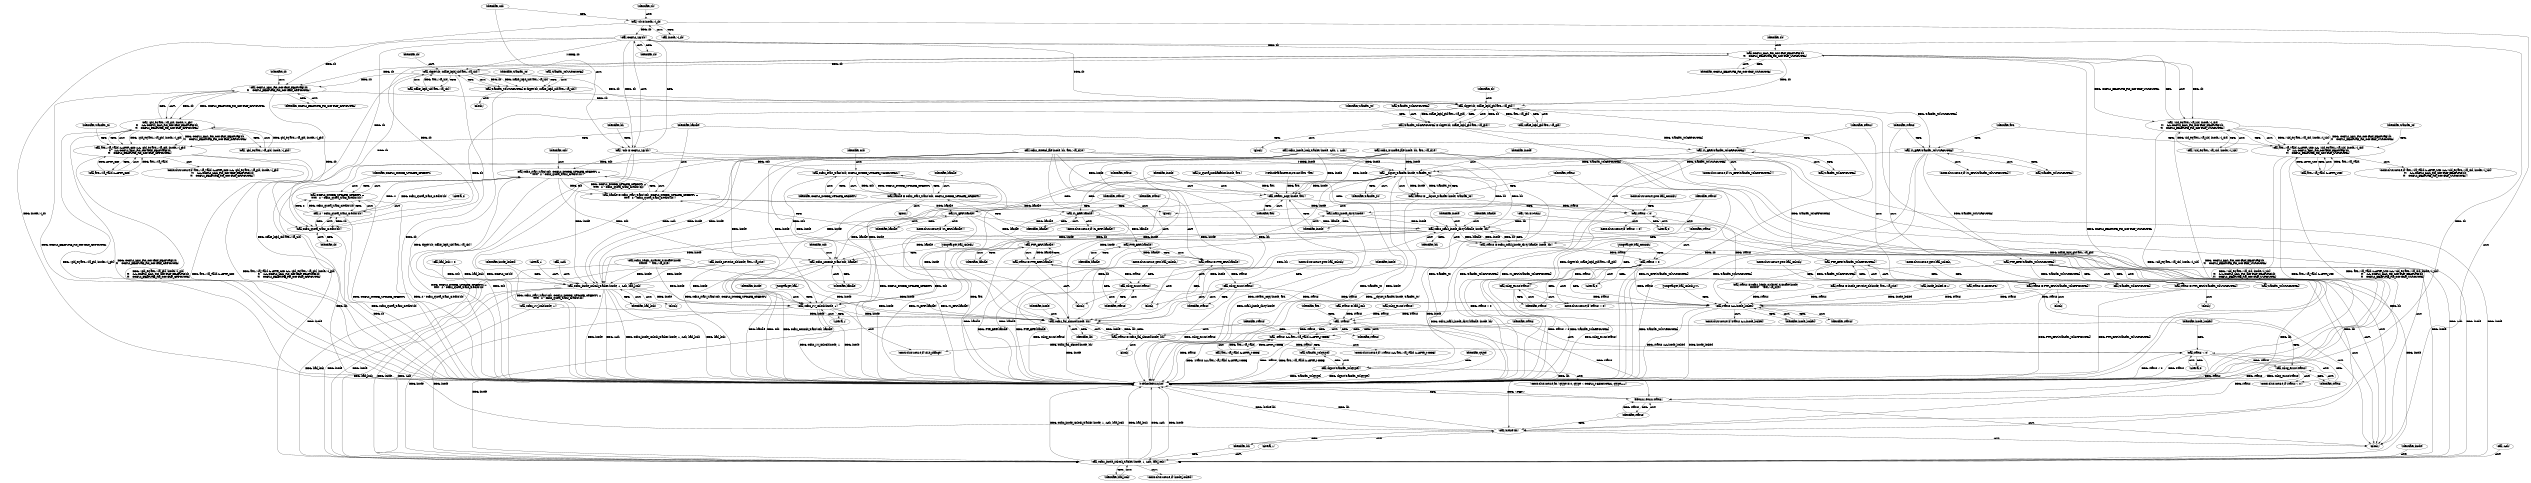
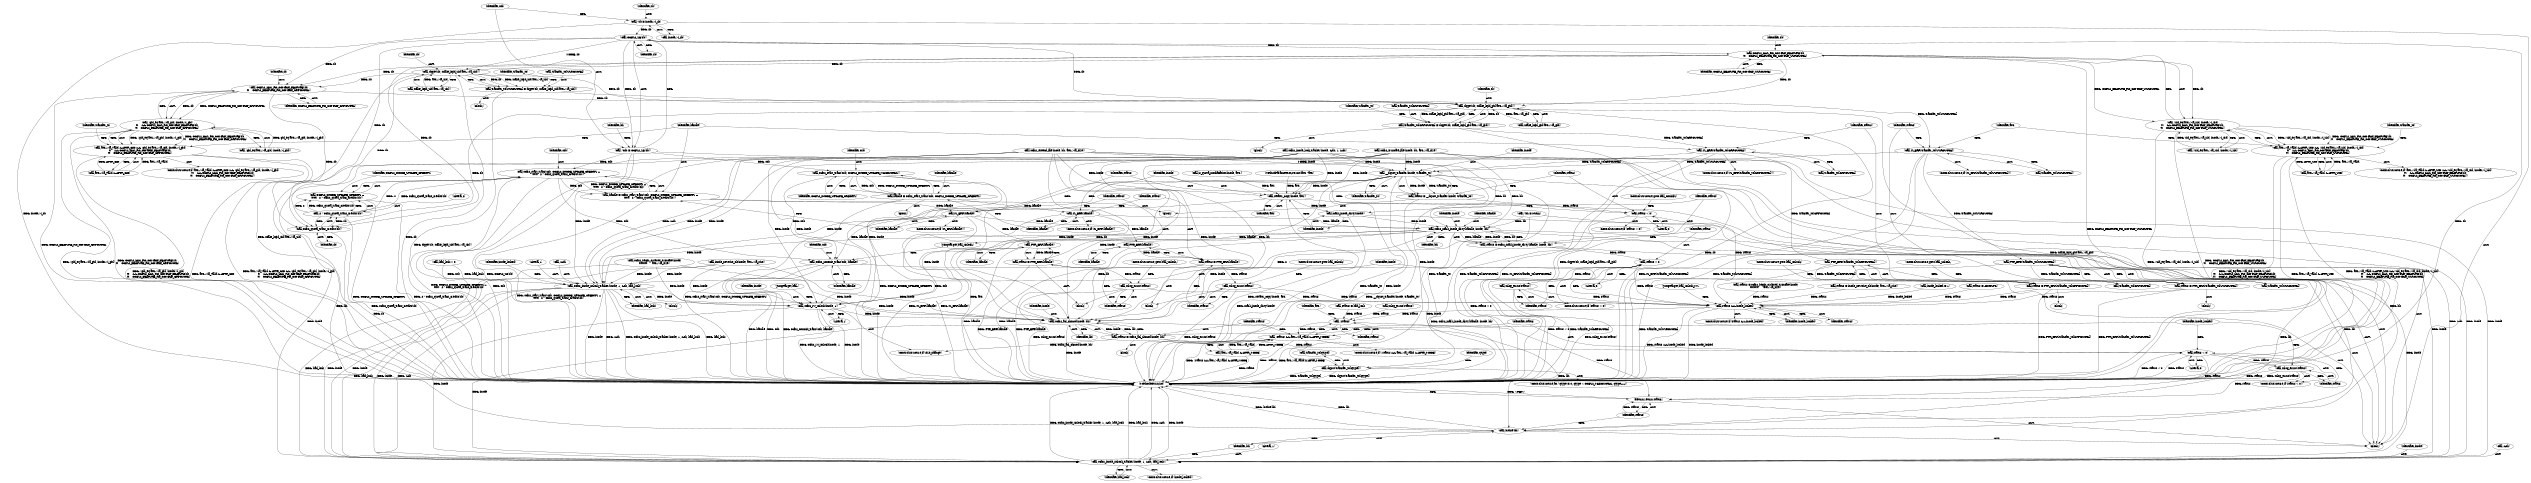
(732, 214) -> (1475, 186)
(1160, 237) -> (1231, 237)
(1634, 245) -> none
(1282, 262) -> (1282, 262)
(538, 306) -> none
(1251, 339) -> (1212, 372)
(1312, 344) -> (1233, 341)
